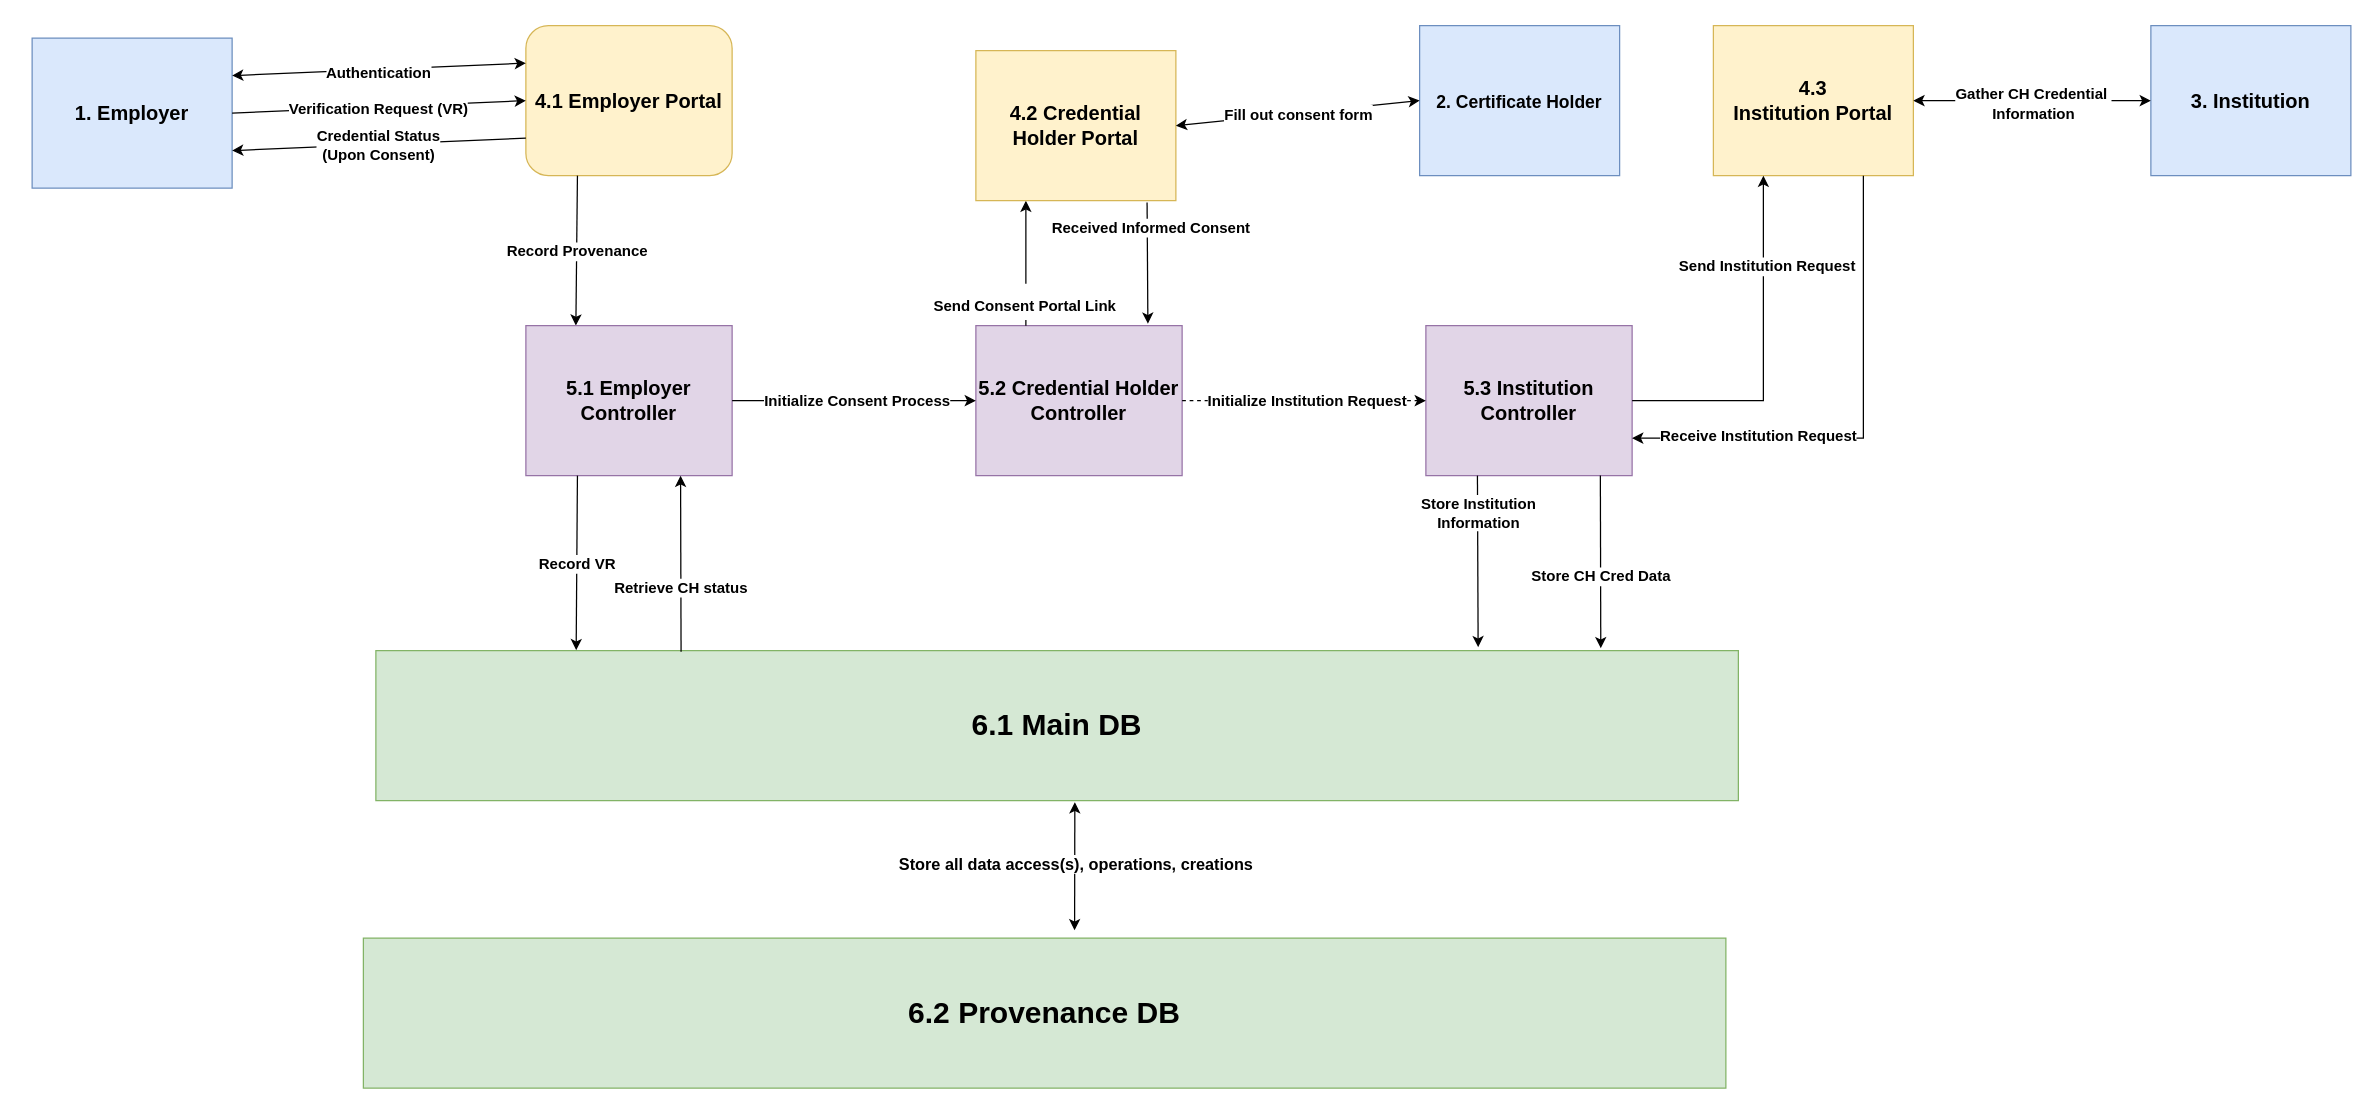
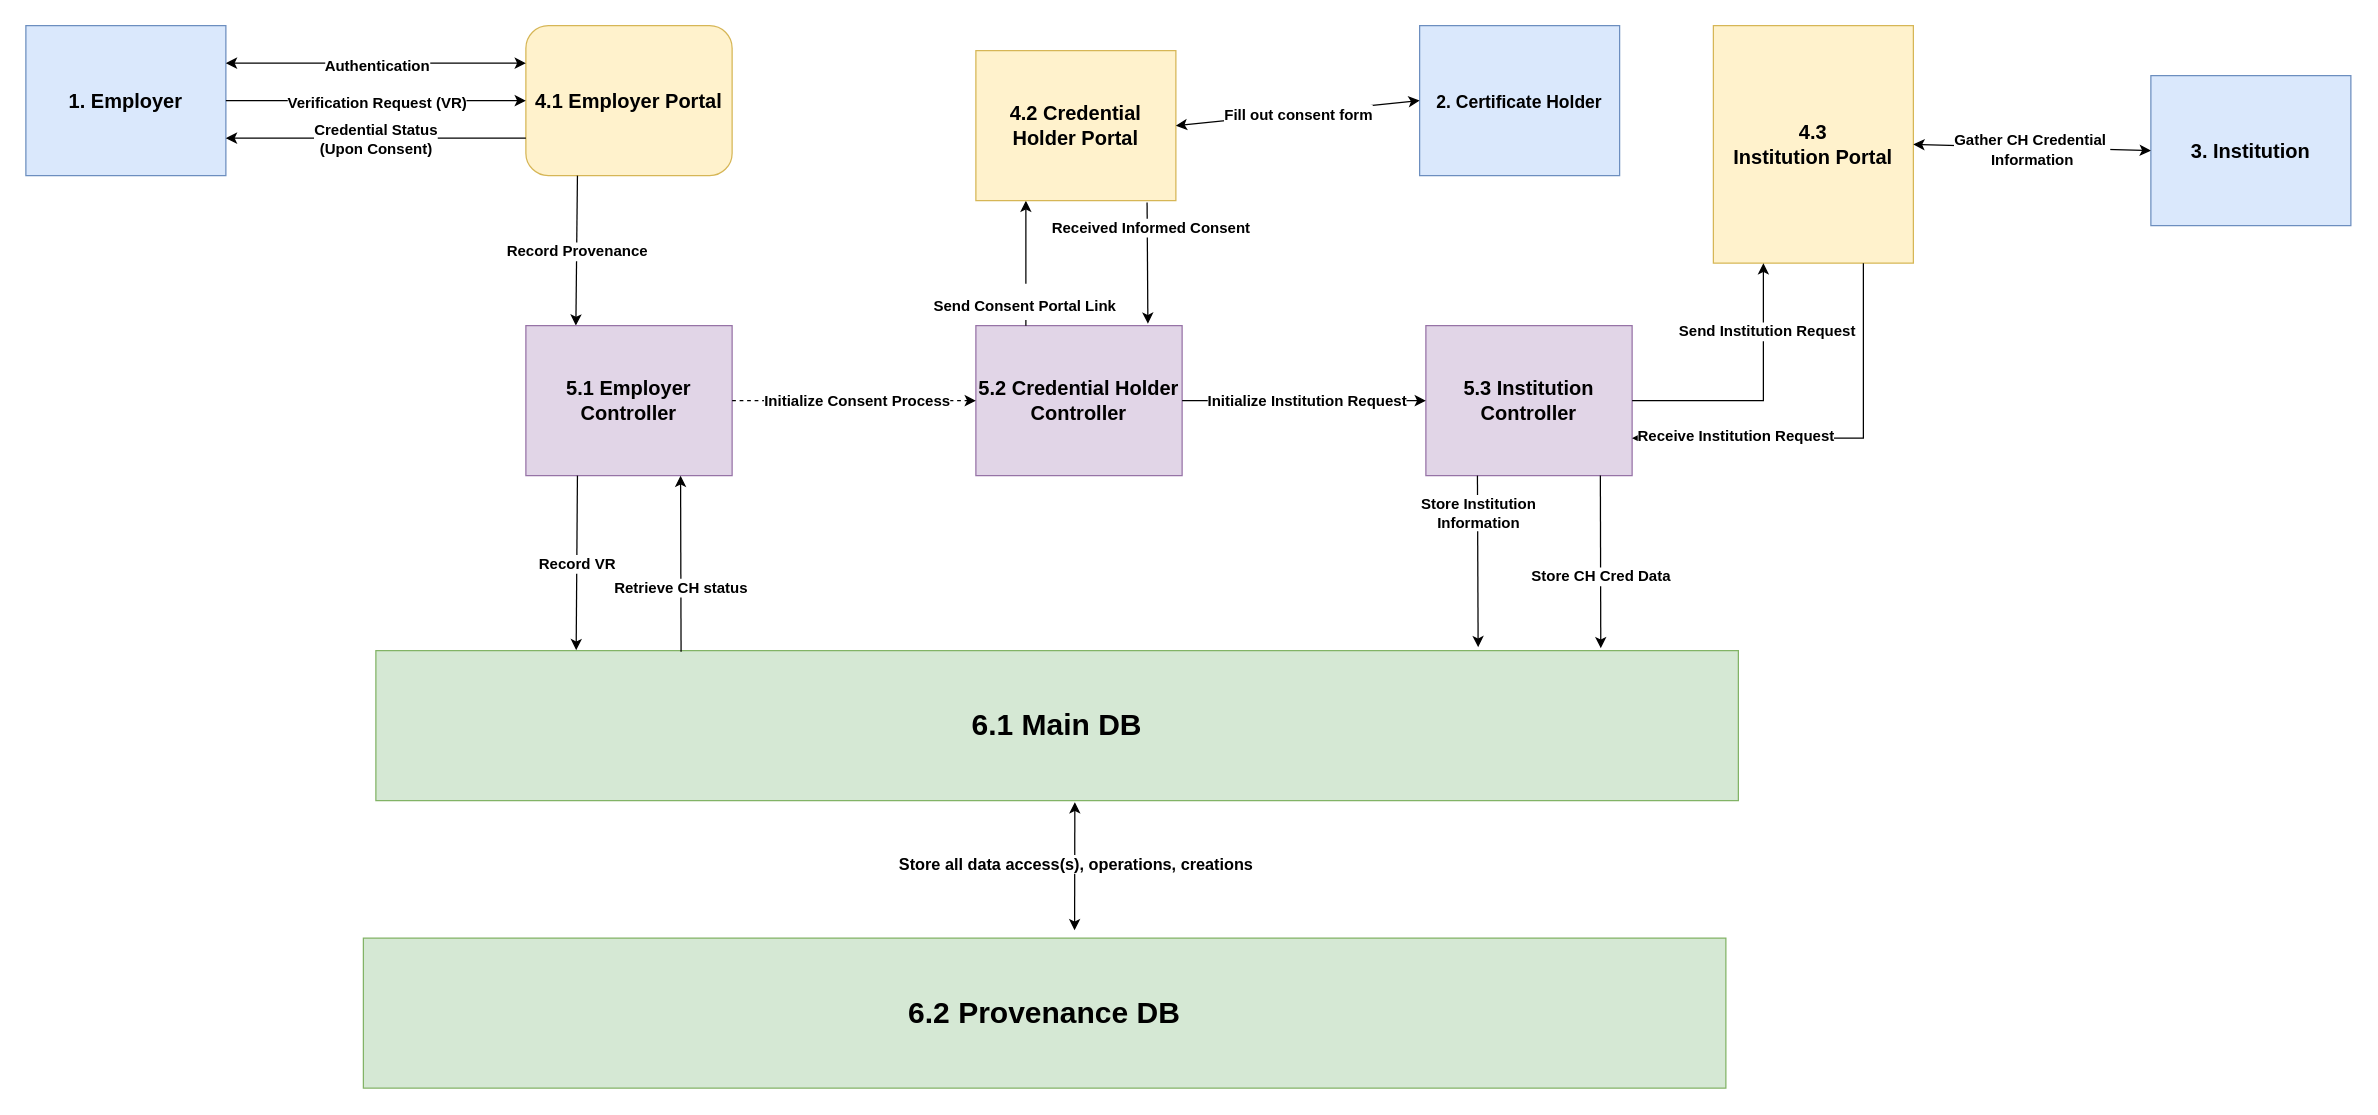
(1813, 101) -> (1813, 144)
(2251, 101) -> (2251, 151)
(132, 113) -> (126, 101)
(748, 401) -> (748, 401)
(1195, 401) -> (1195, 401)
